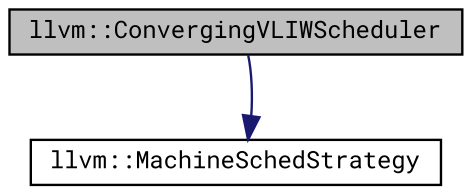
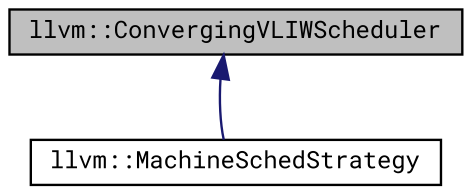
(252, 85) -> (220, 109)
